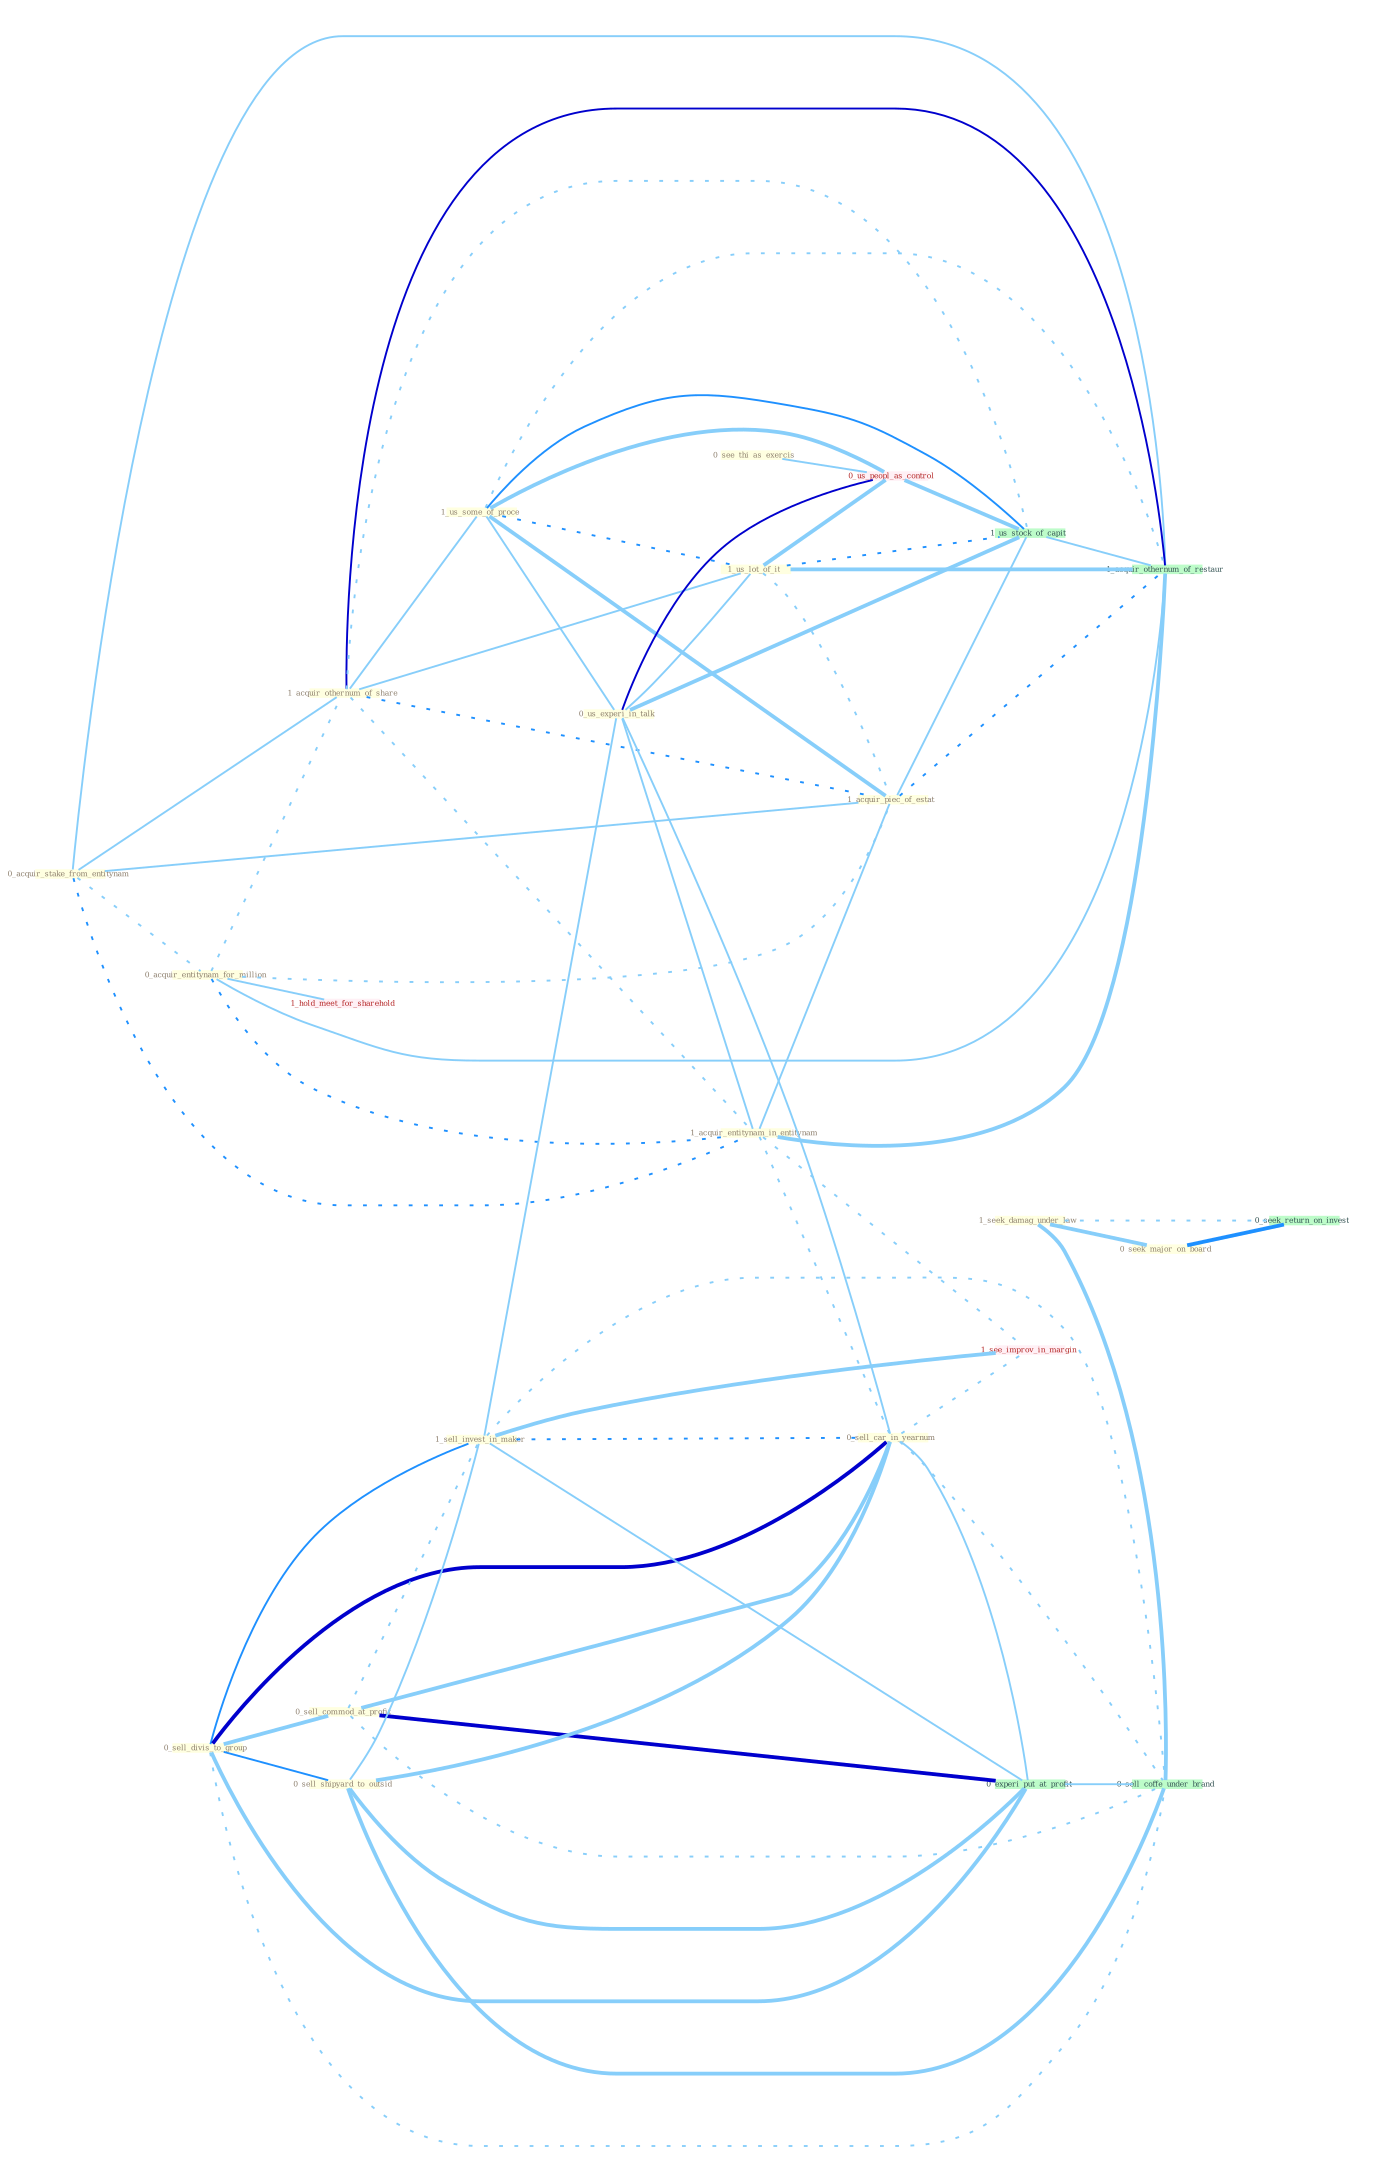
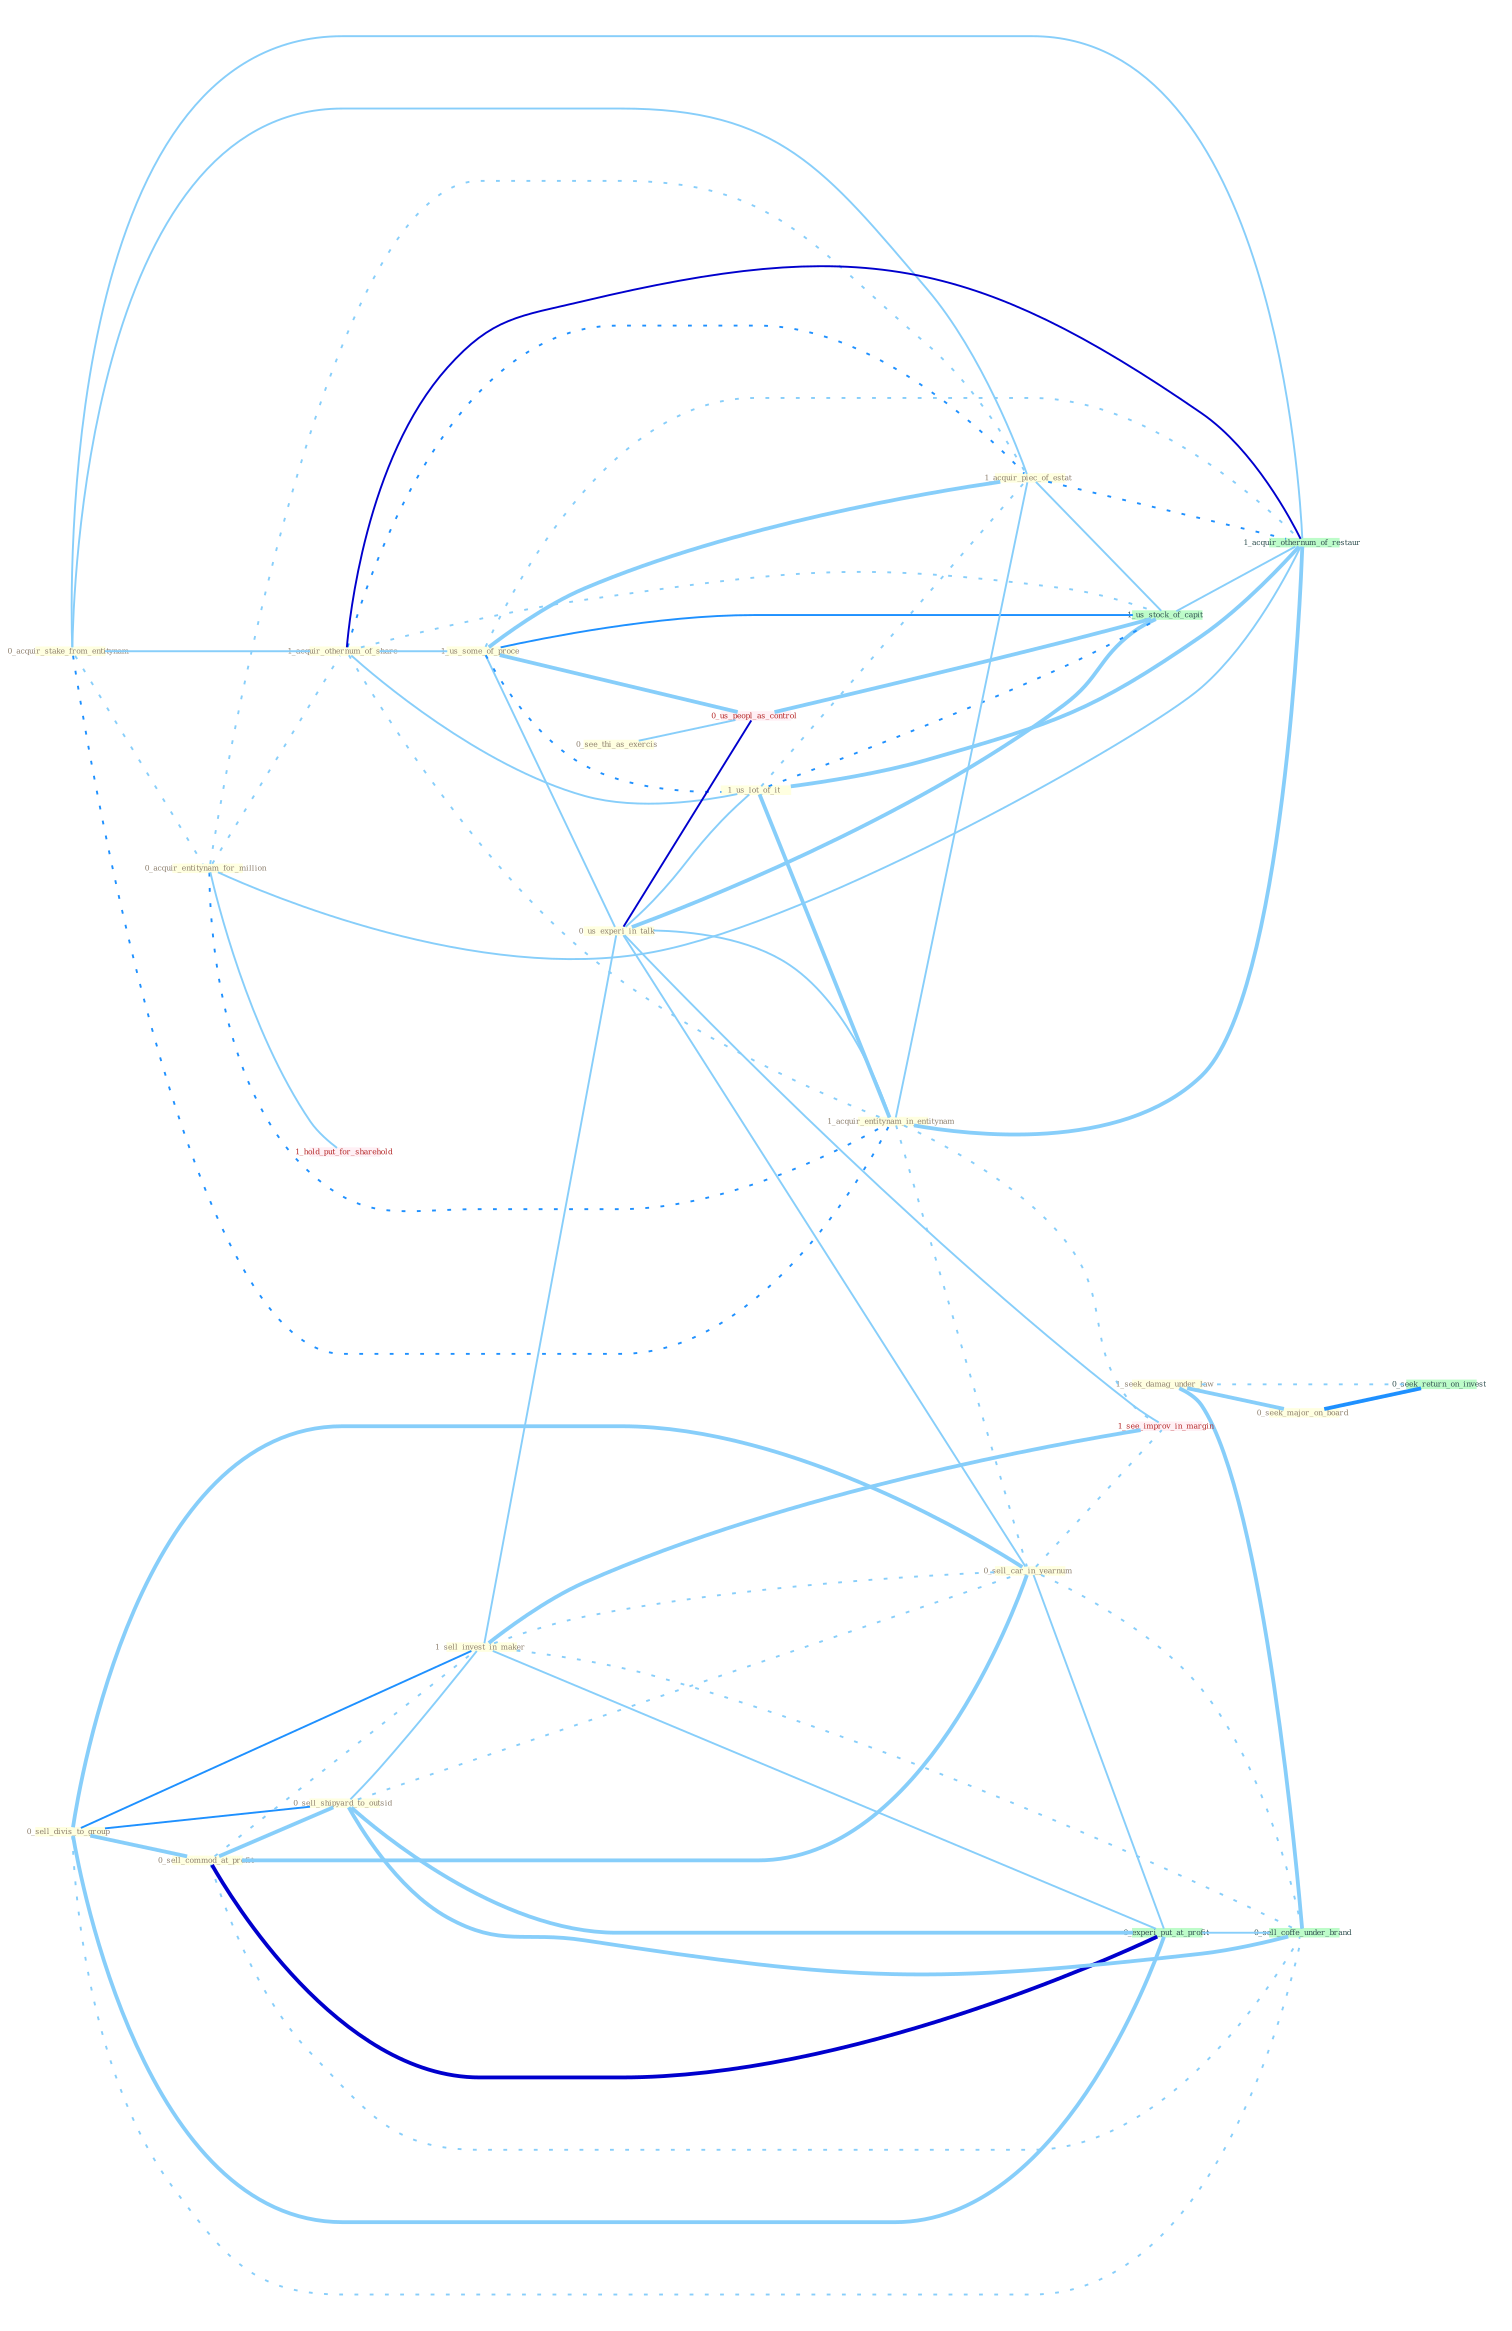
(825, 523) -> (825, 956)
(345, 1003) -> (345, 1152)
none -> (882, 1189)
(687, 1439) -> (742, 1592)
(535, 1567) -> (437, 1426)
(688, 1685) -> (654, 1698)
none -> (276, 1832)
